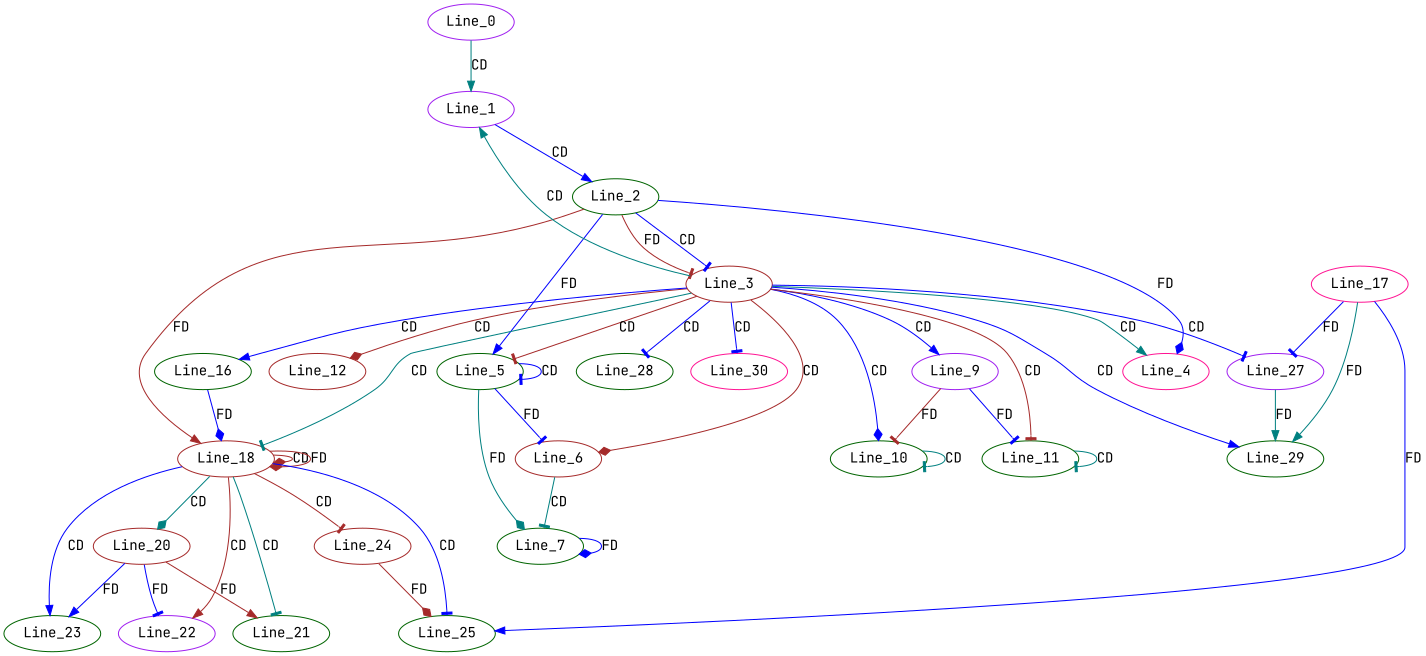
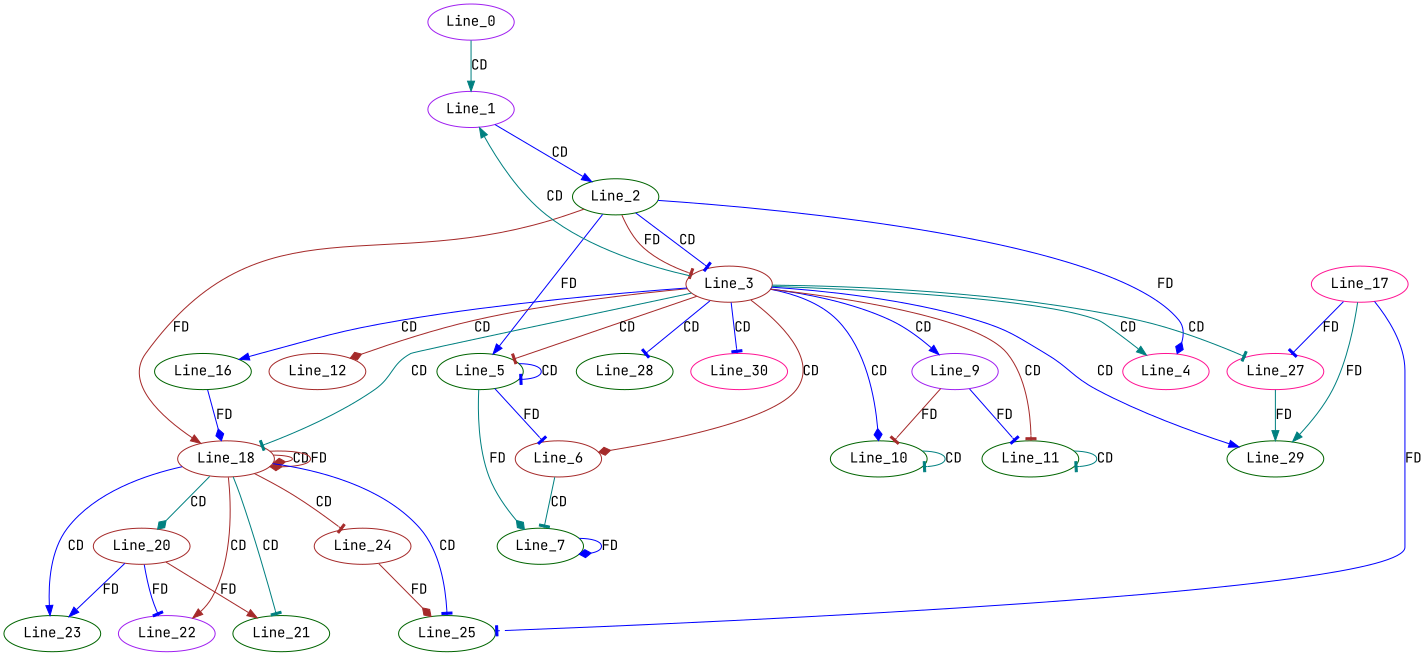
(1093, 311) -> (1093, 311)
(1275, 372) -> (1275, 372)
(1084, 599) -> (1084, 599)
